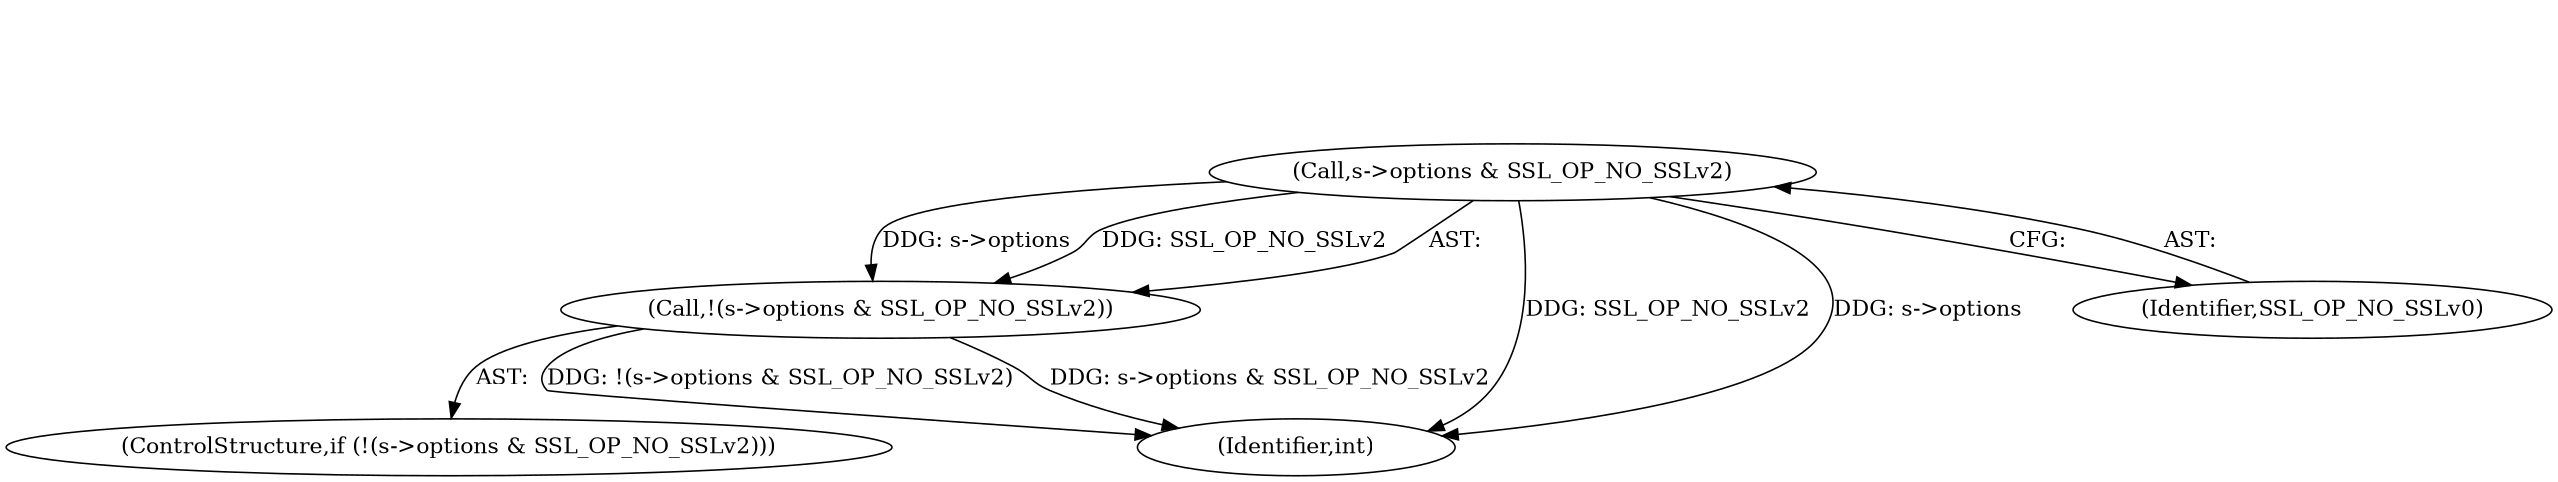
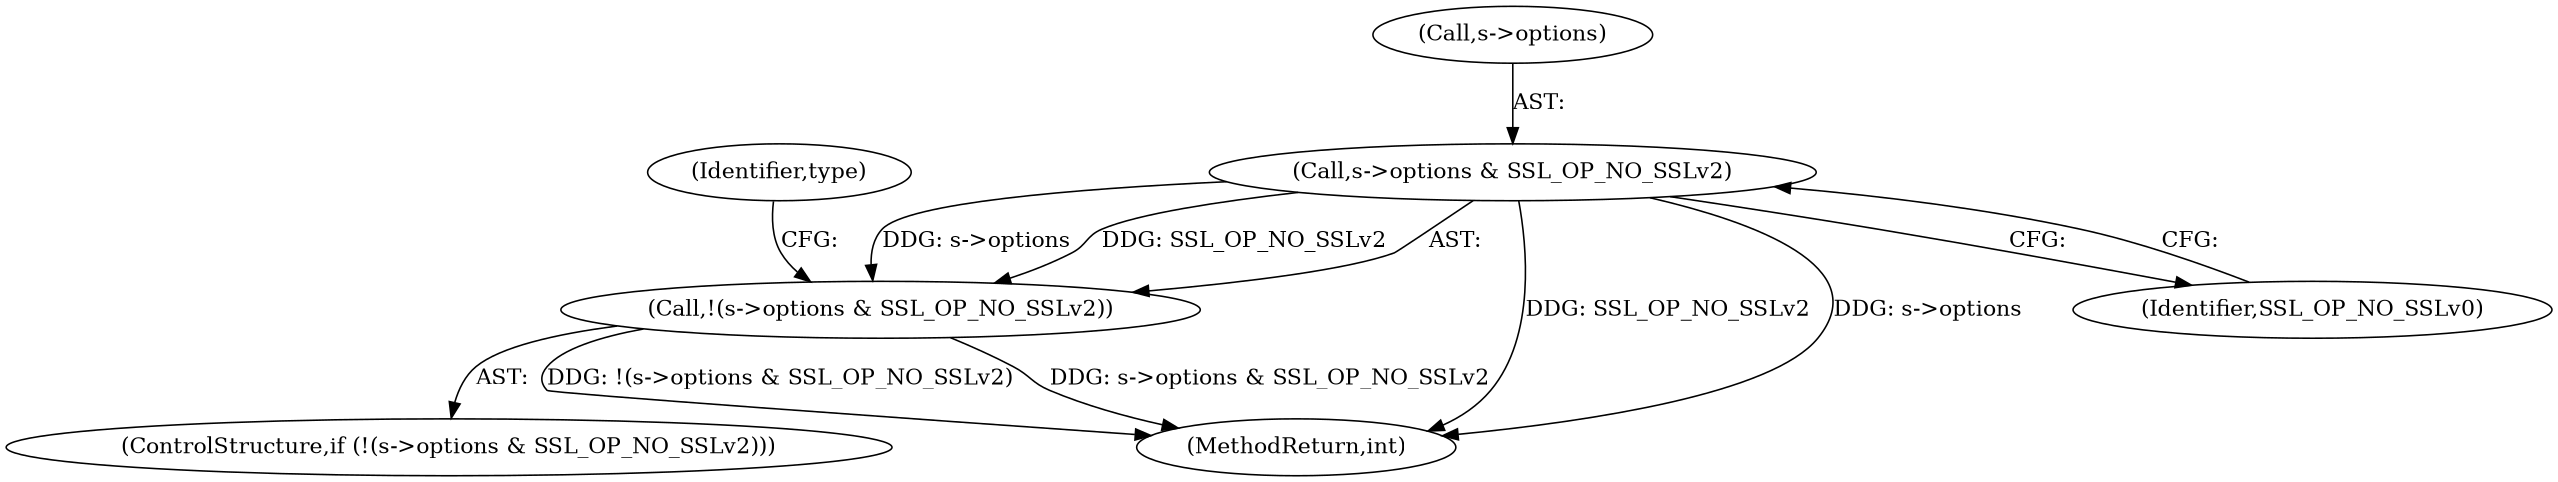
none -> (1513, 35)
none -> (779, 172)
(2194, 241) -> (2194, 241)
(1296, 447) -> (1296, 447)
